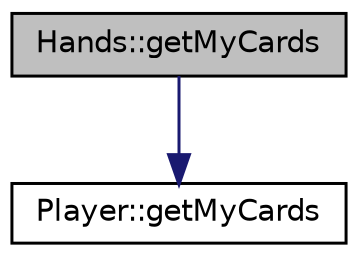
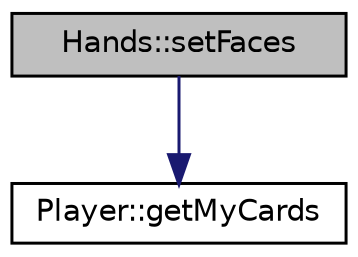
(179, 45) -> (179, 45)
